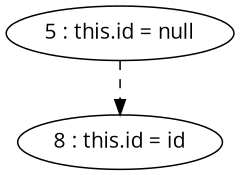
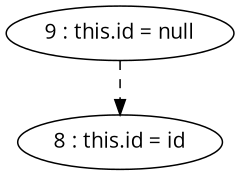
(120, 33) -> (120, 33)
